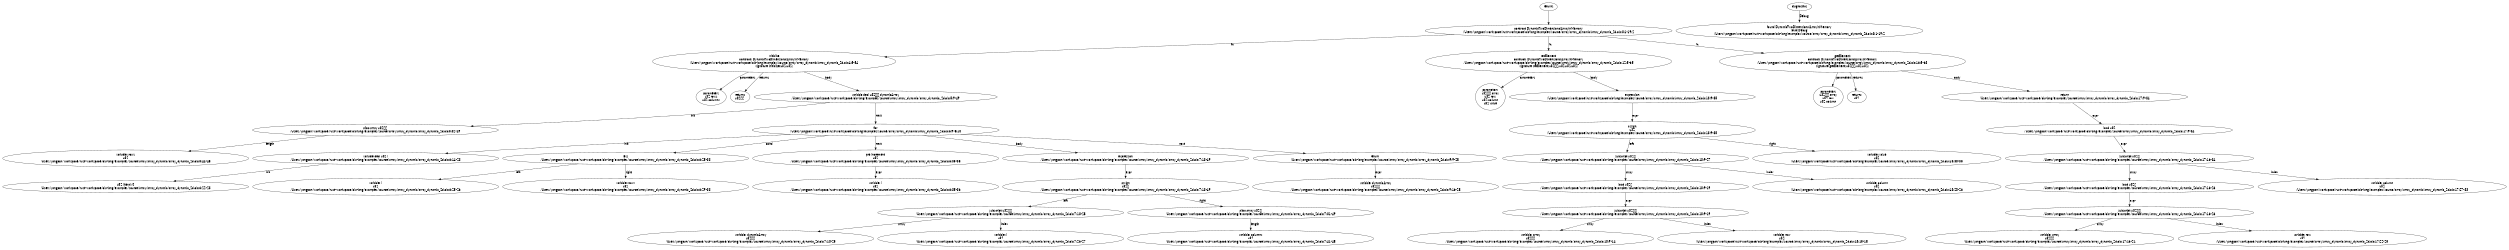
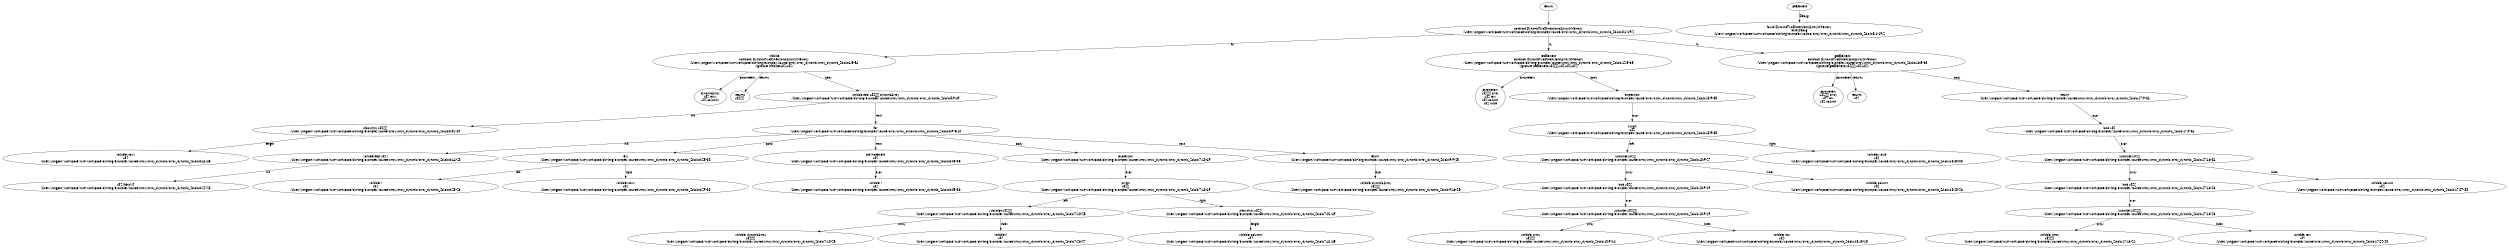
(1799, 7) -> (1799, 7)
(711, 97) -> (710, 97)
